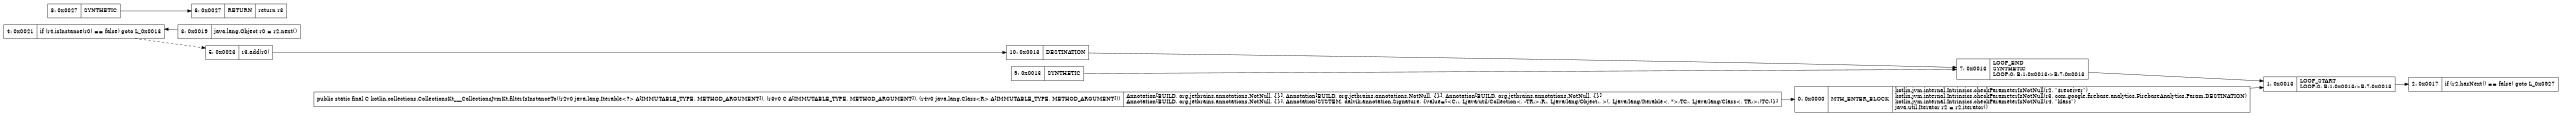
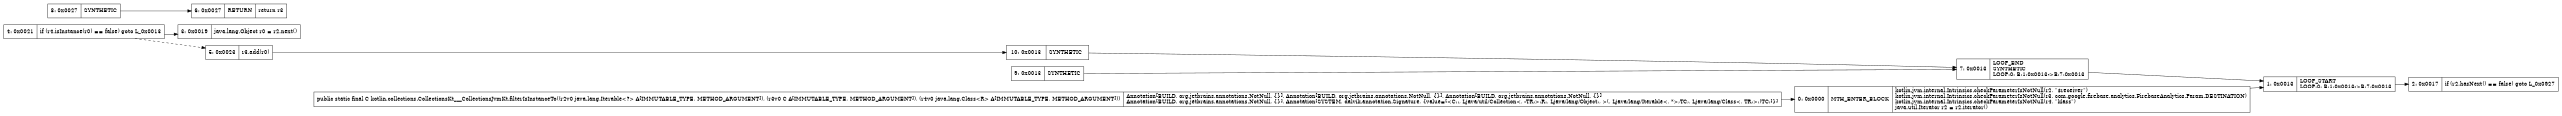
(173, 29) -> (169, 34)
(1066, 52) -> (1066, 52)
